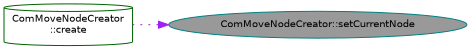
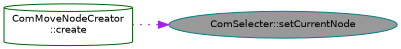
(318, 25) -> (283, 25)
